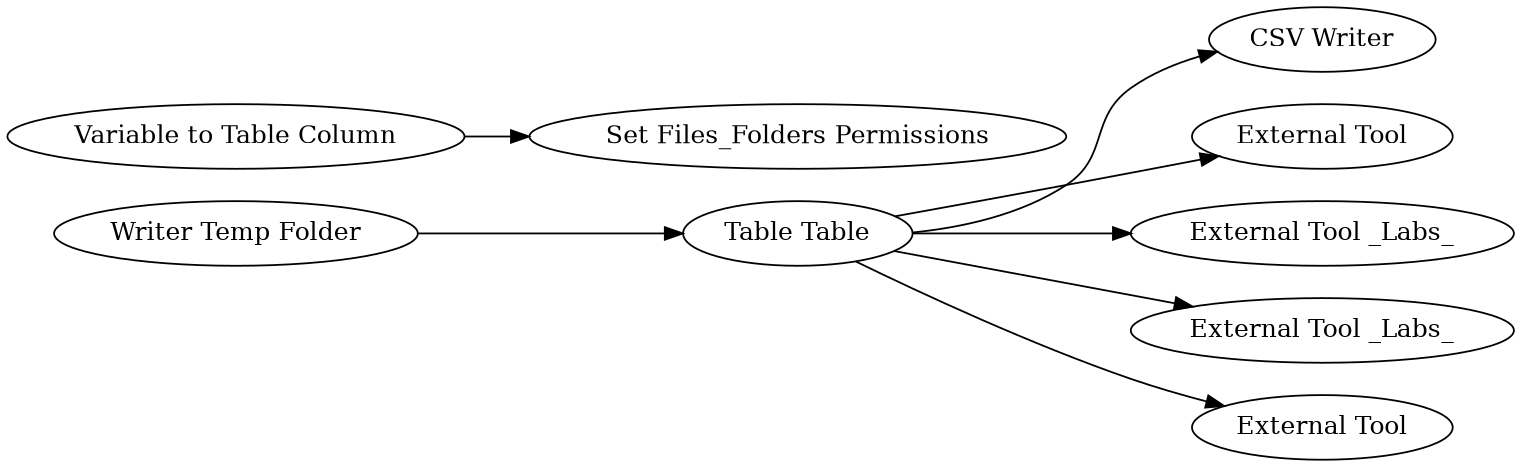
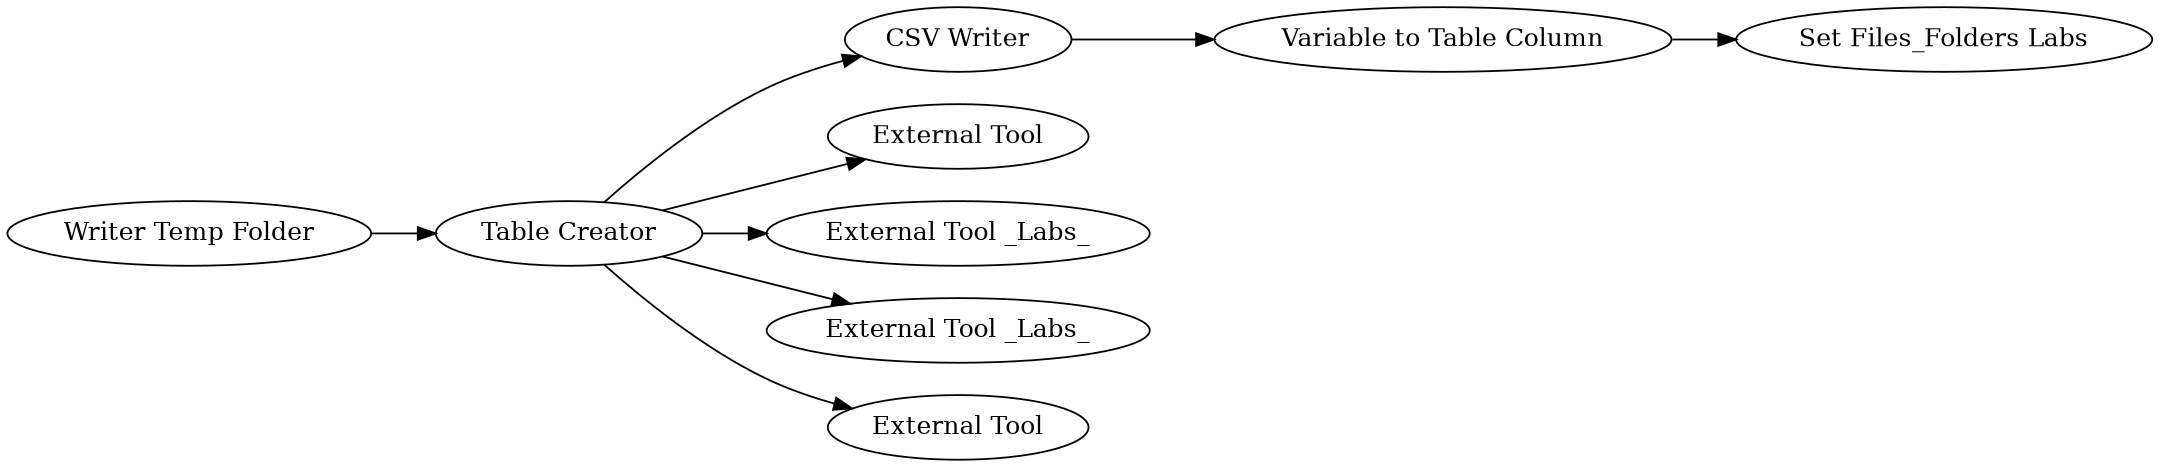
none -> (1134, 40)
(798, 136) -> (1944, 40)
(798, 233) -> (569, 233)
